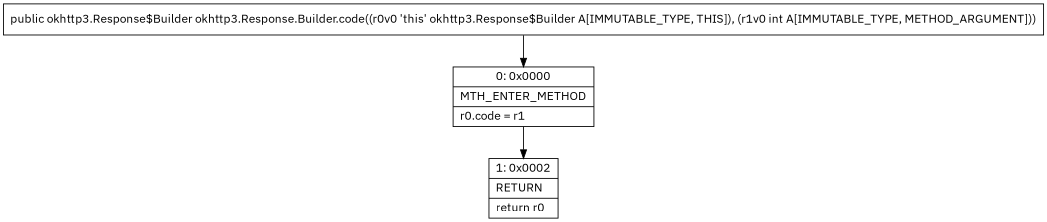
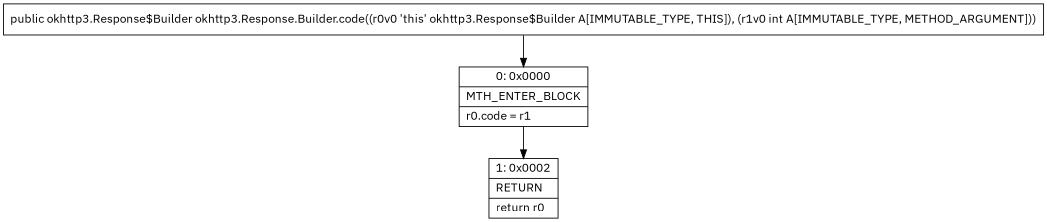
(524, 96) -> (524, 96)
